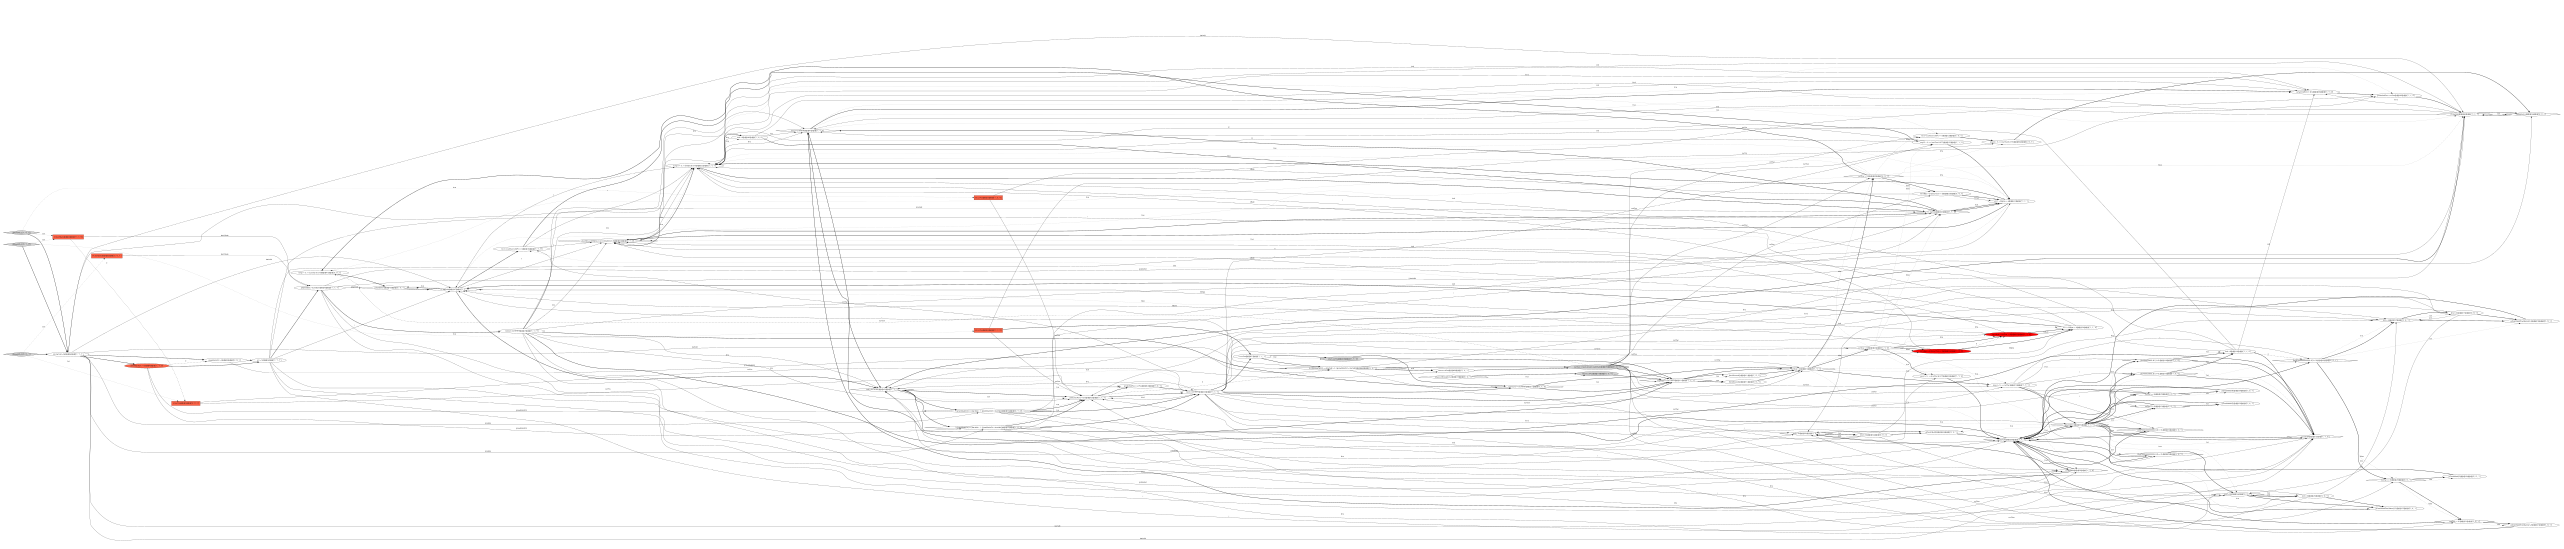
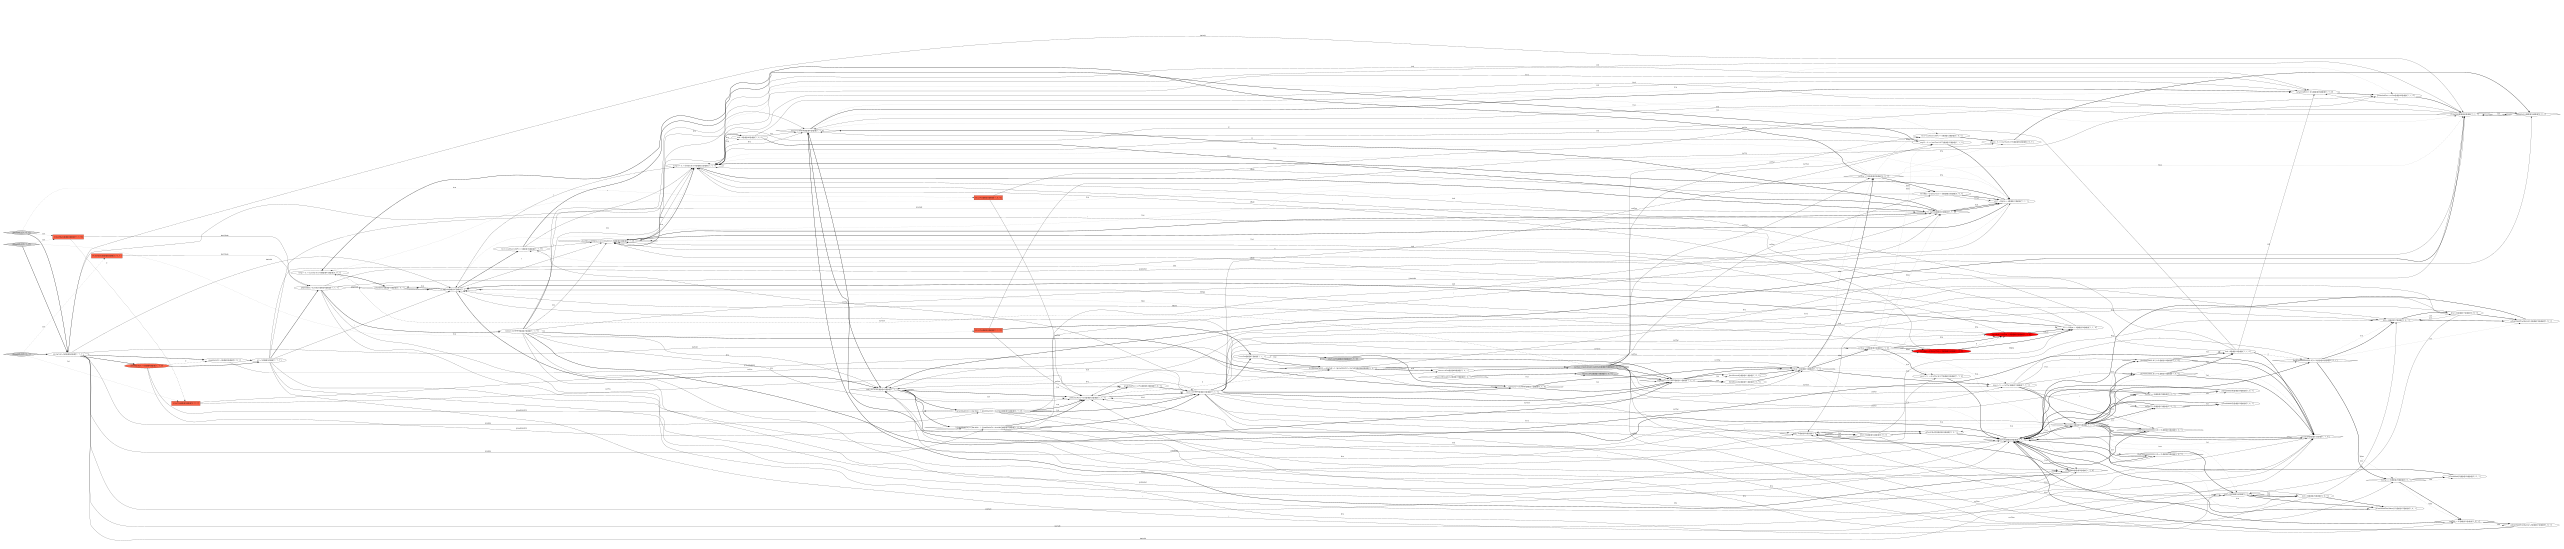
none -> (989, 510)
